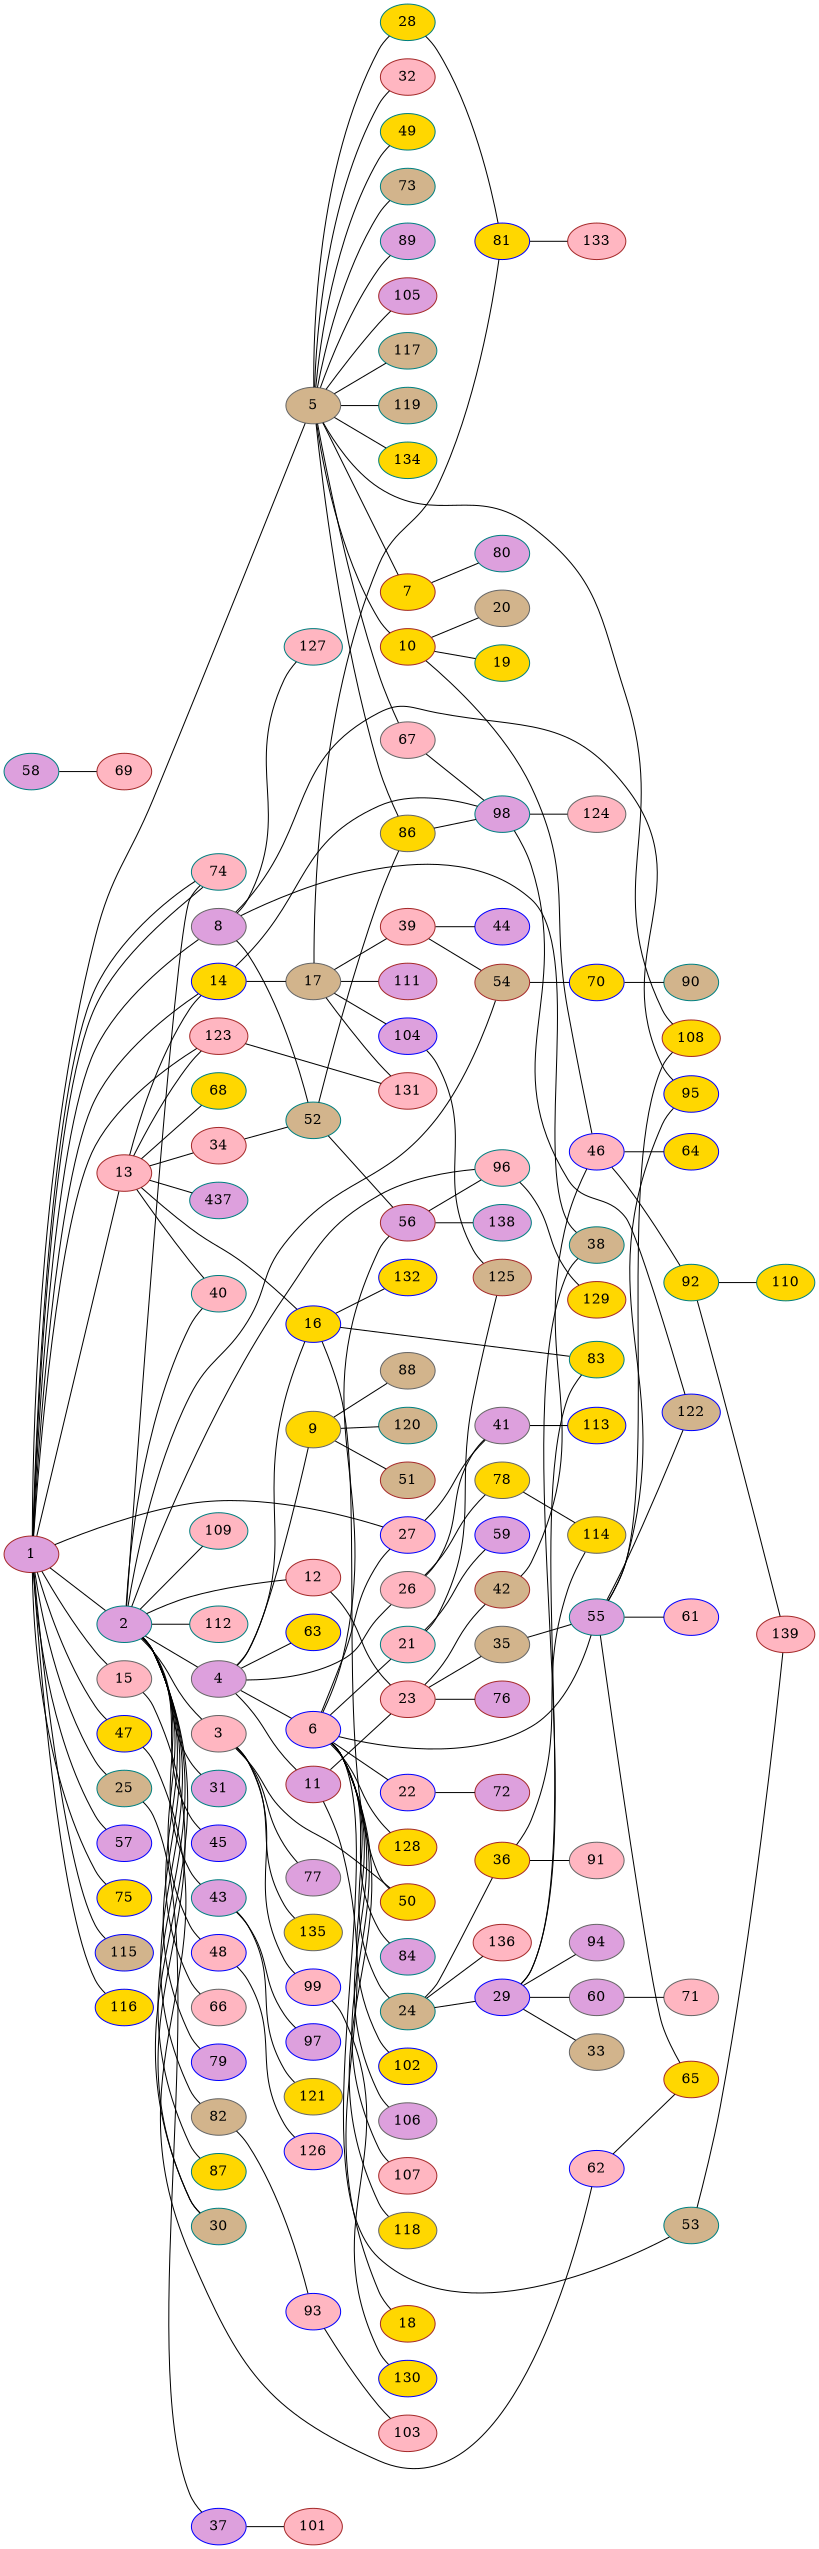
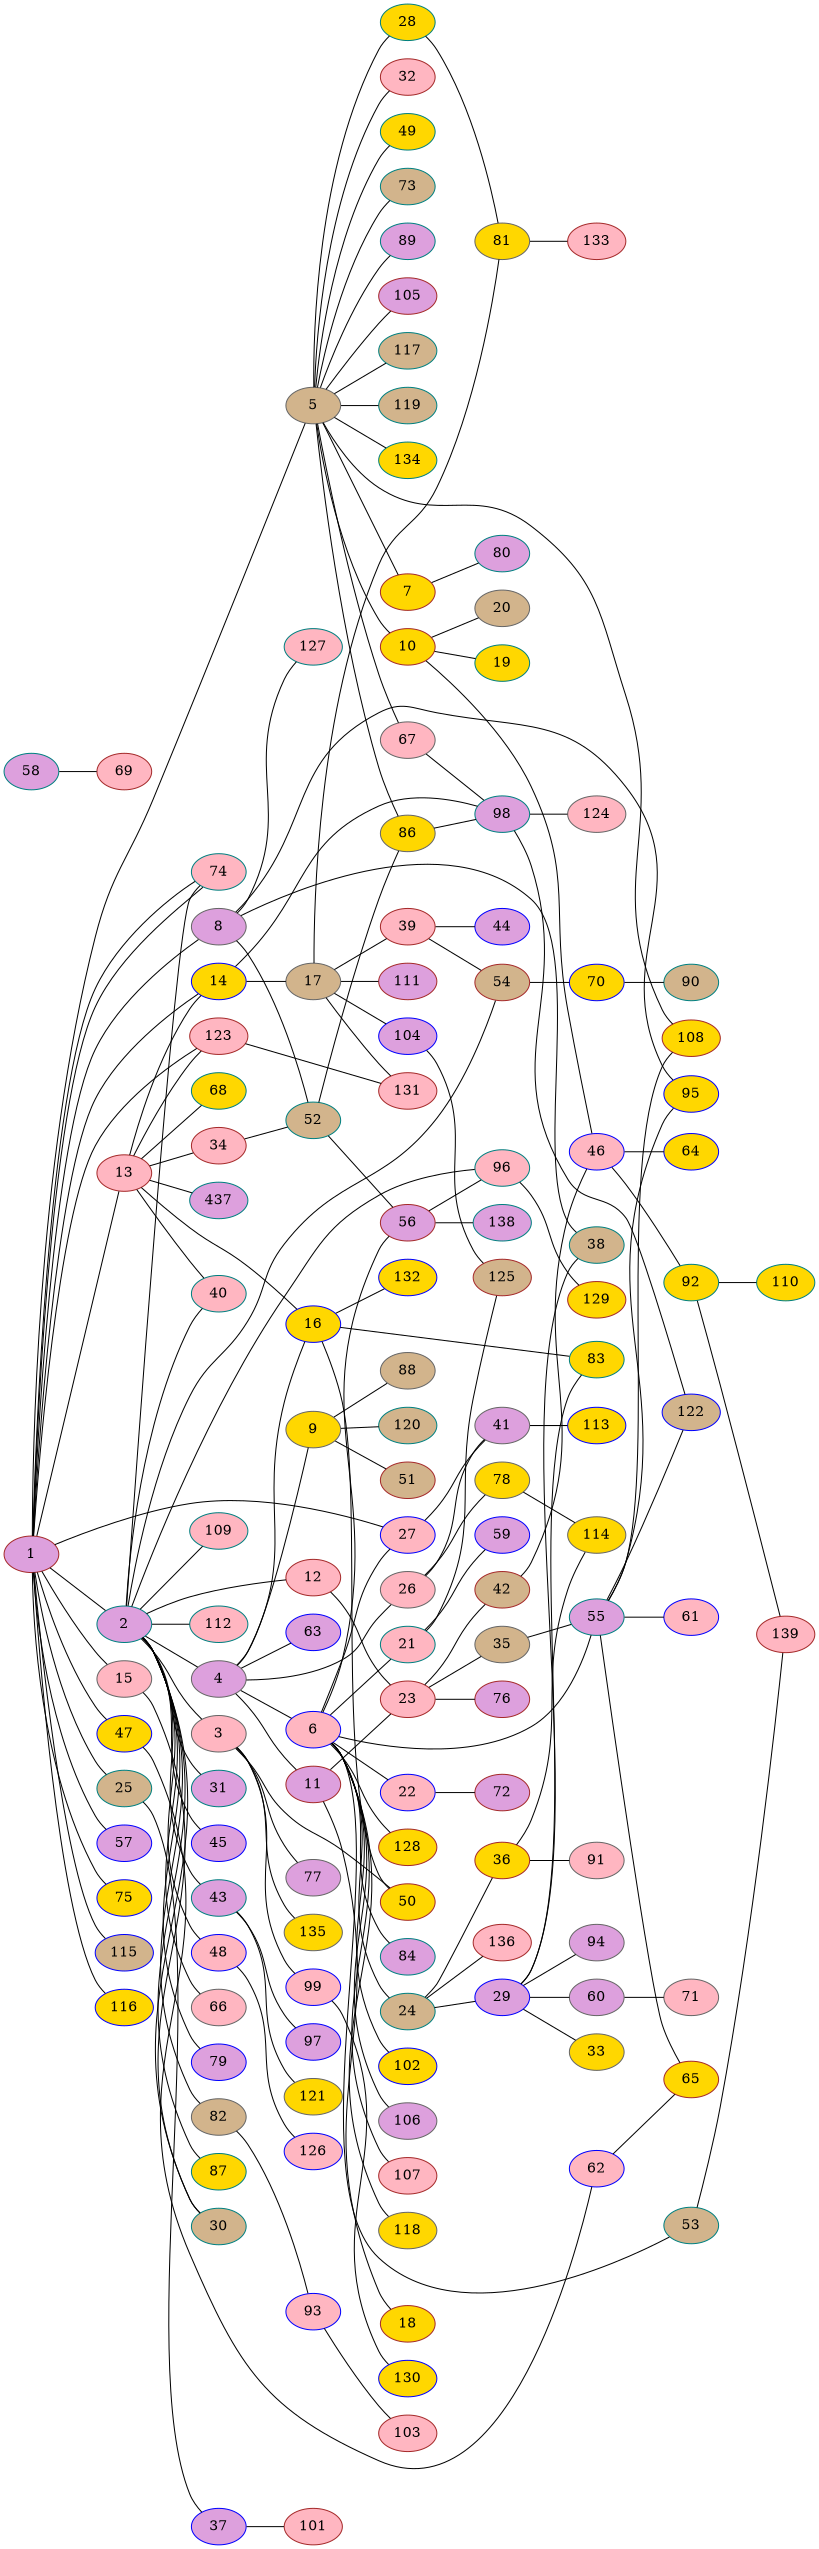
(502, 241) -> (502, 241)
(313, 1632) -> (313, 1632)
(597, 2052) -> (597, 2052)
